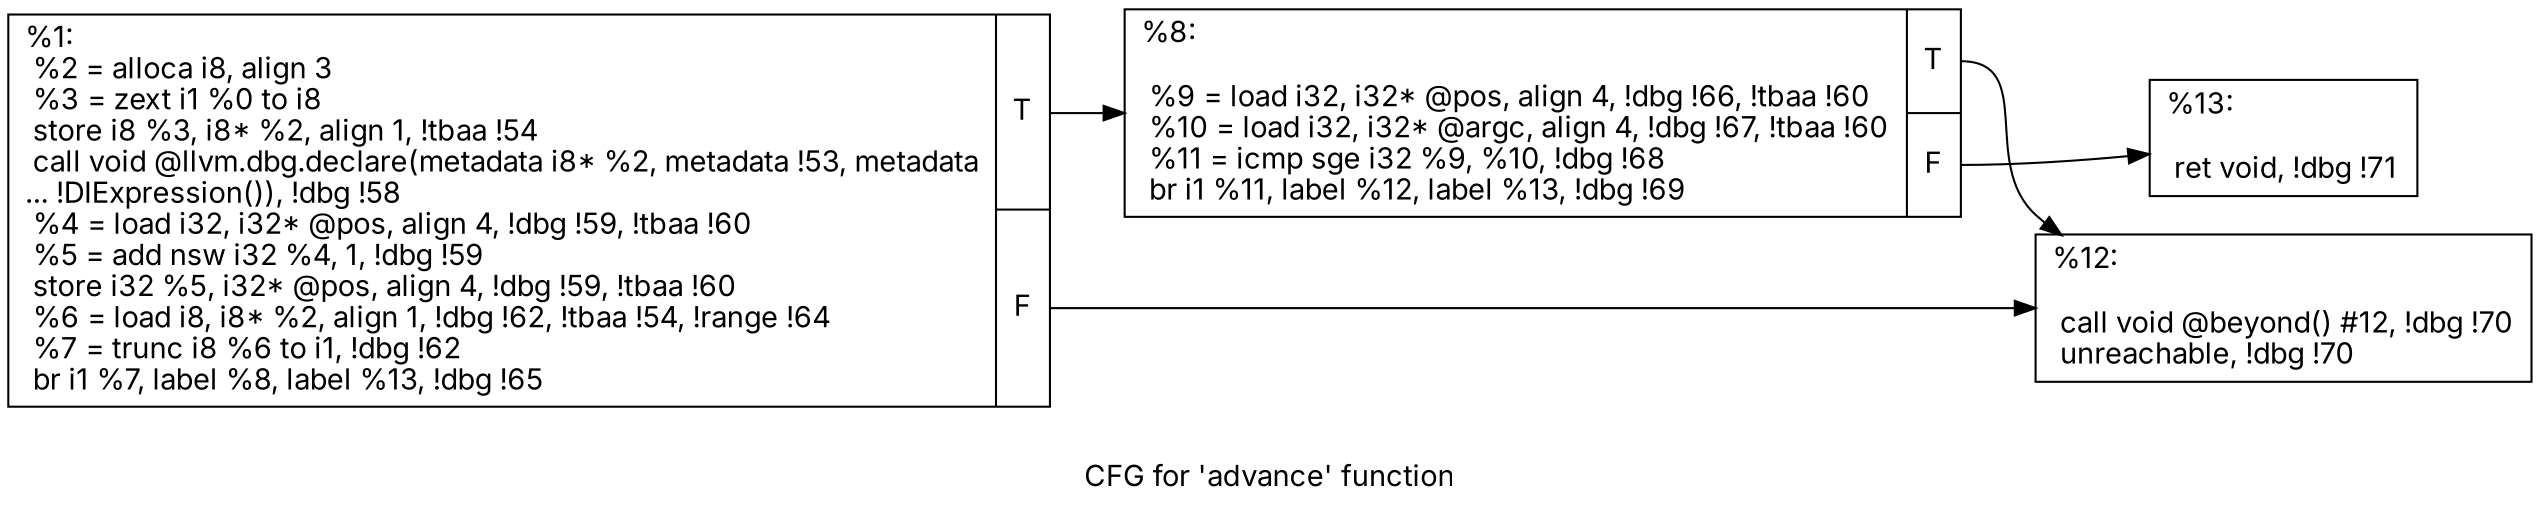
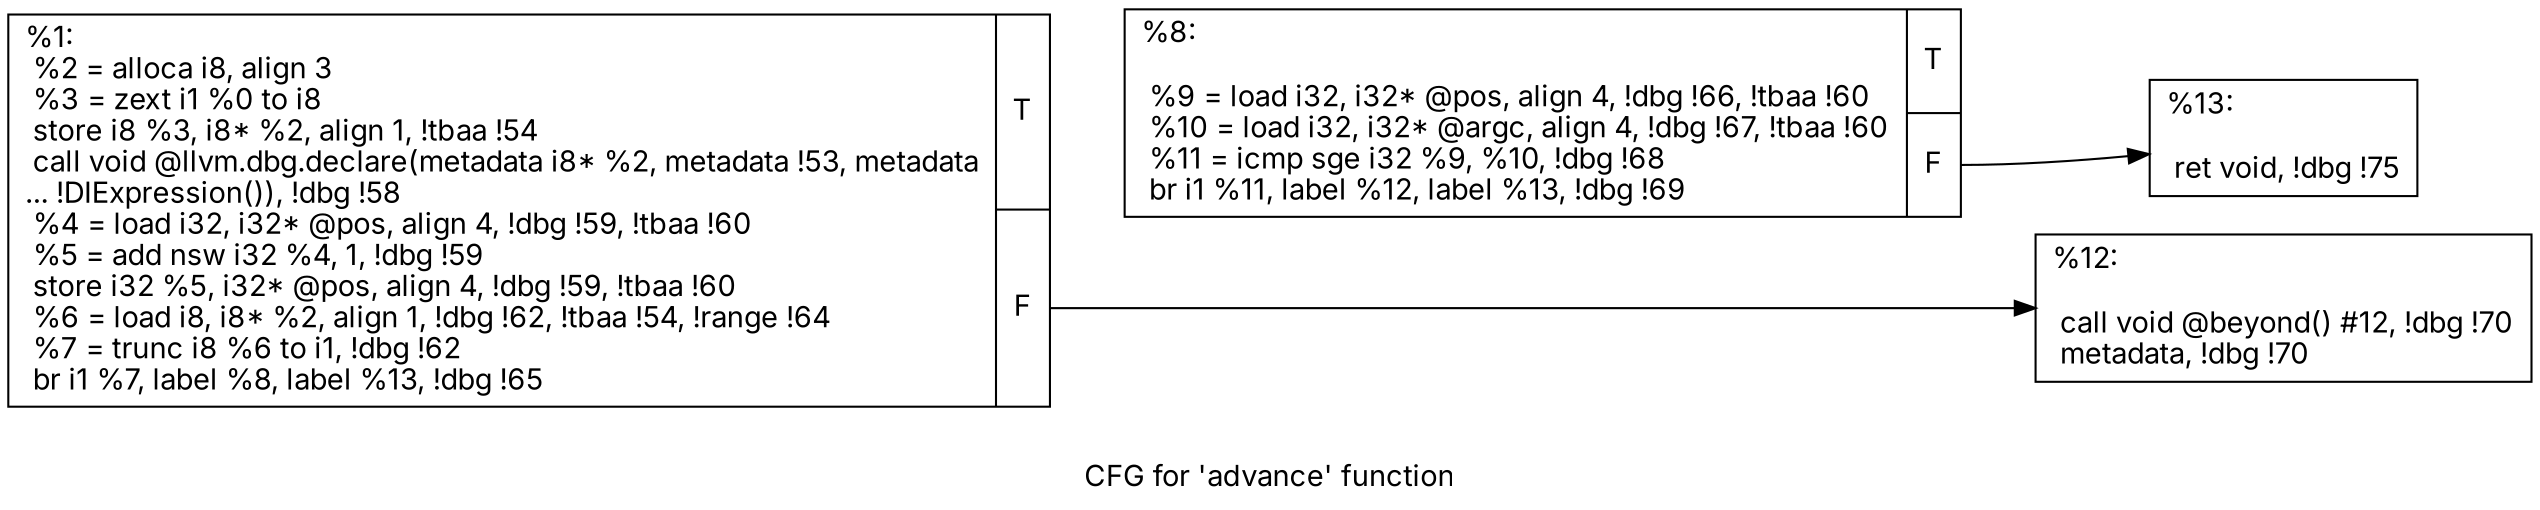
(1077, 113) -> none
(2007, 135) -> none
(2282, 169) -> (2284, 169)
(2204, 355) -> (2181, 355)
